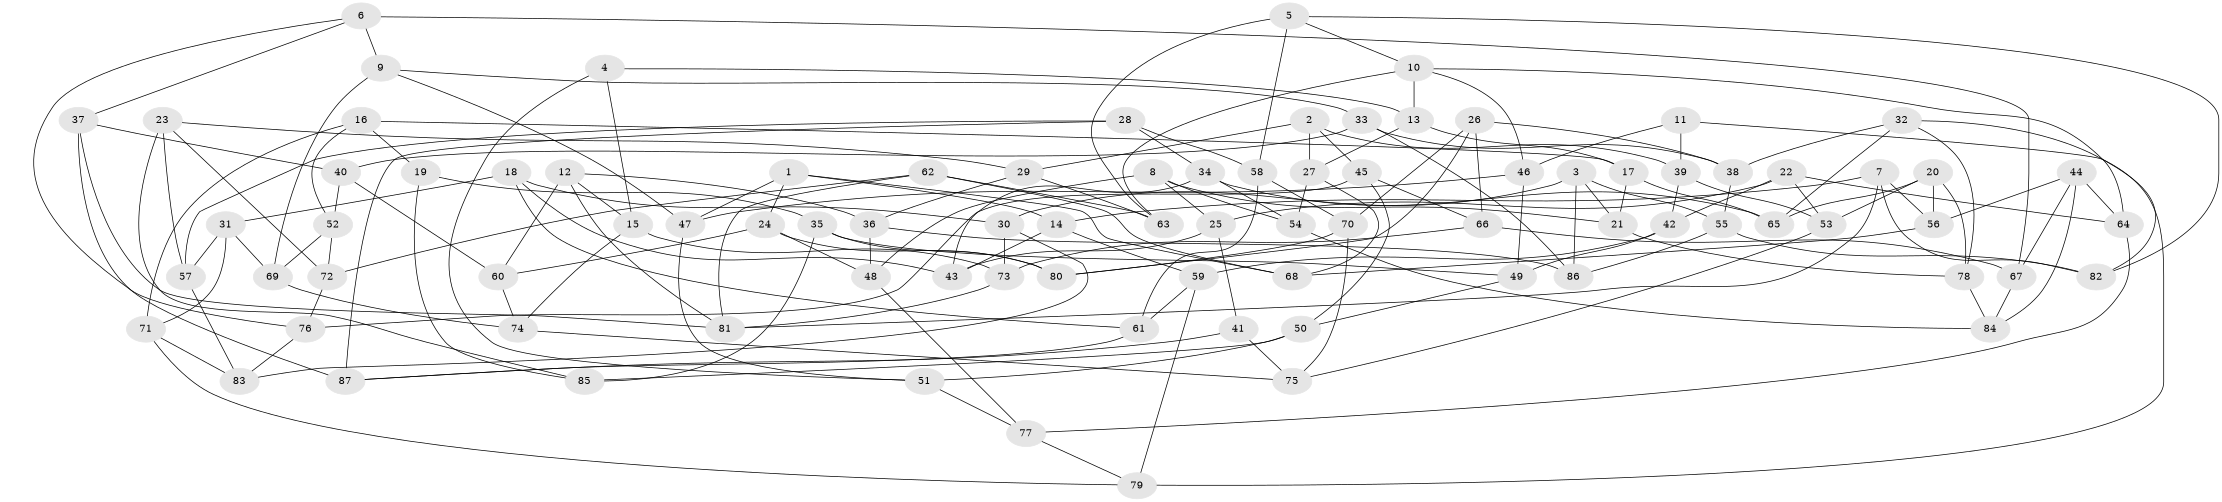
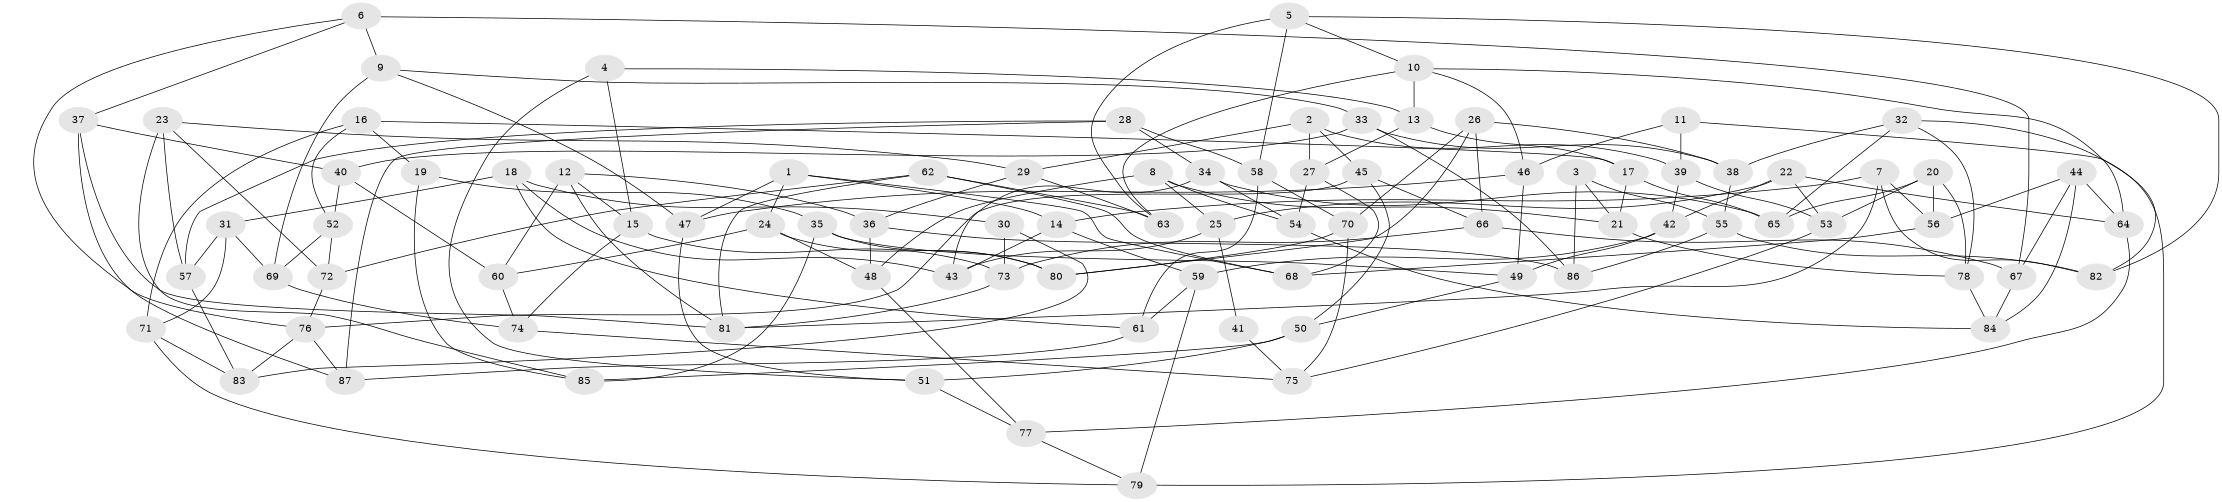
(1290, 199) -> none
(793, 362) -> (325, 355)
